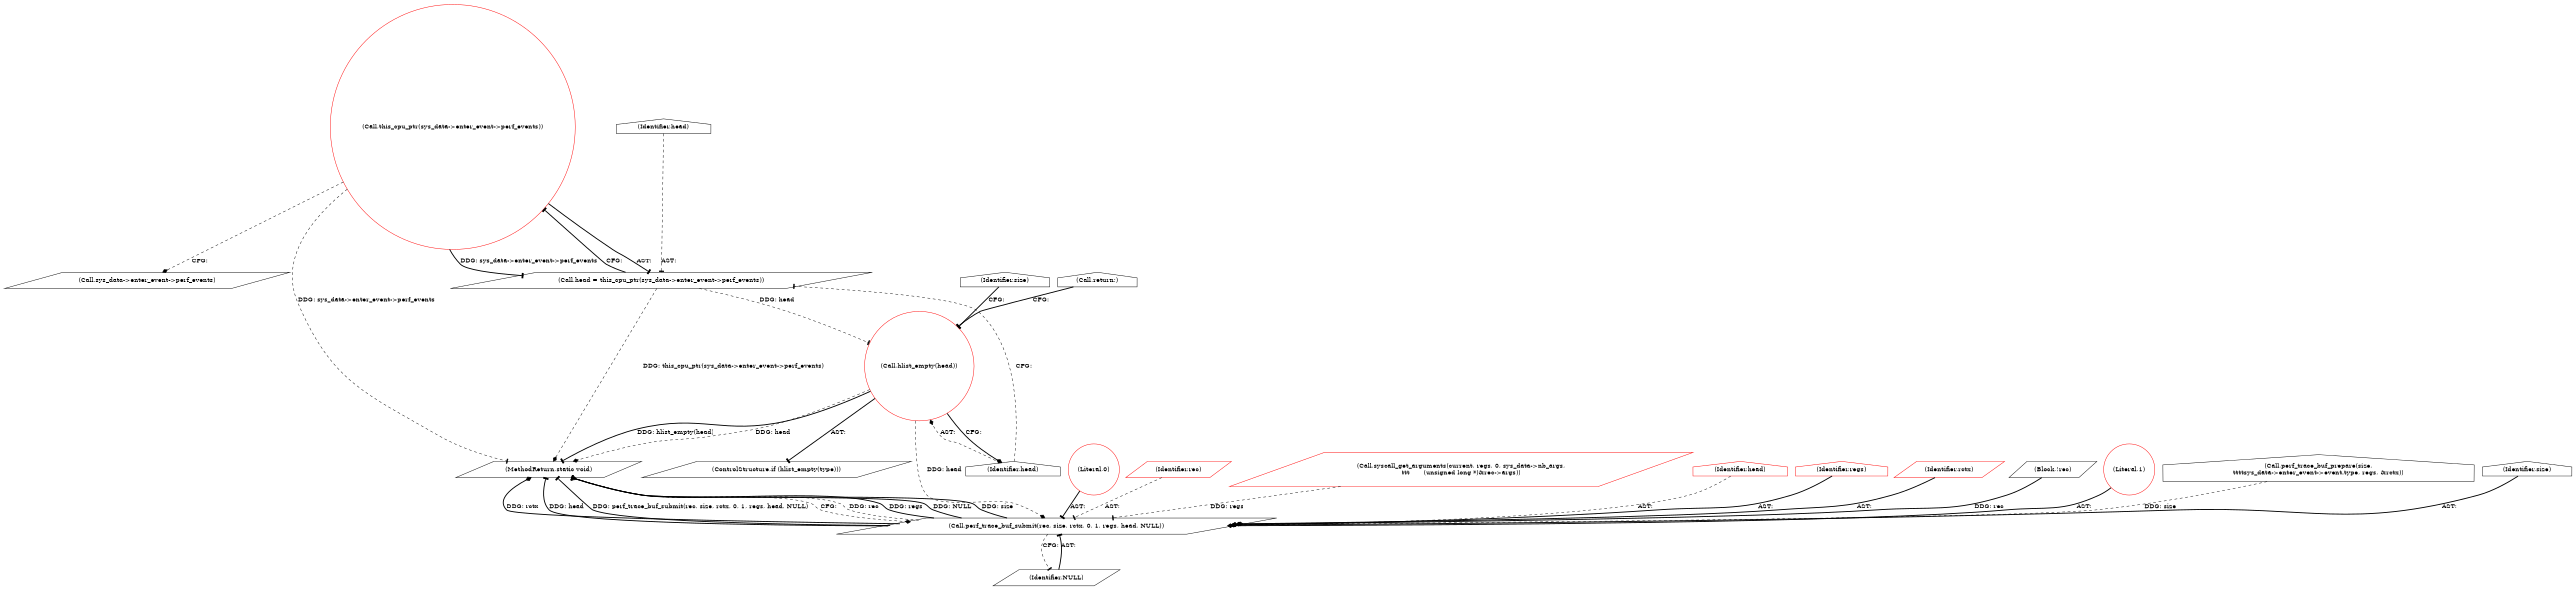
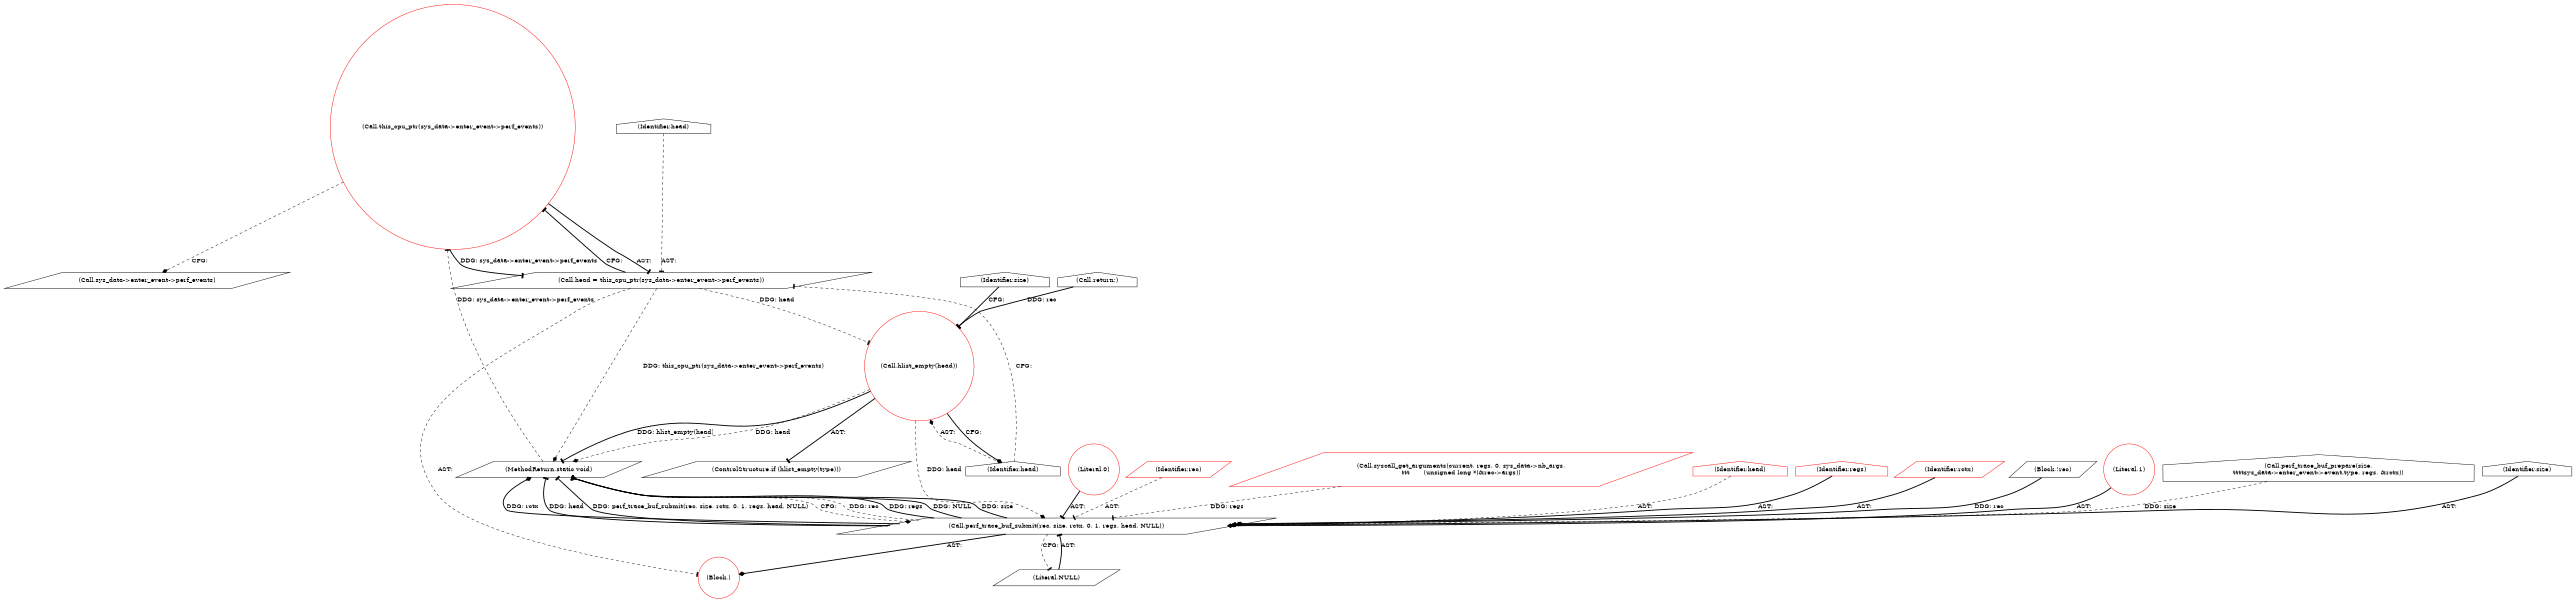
(1042, 300) -> (1042, 300)
(332, 362) -> (482, 362)
none -> (719, 578)
(1057, 578) -> (1057, 578)
